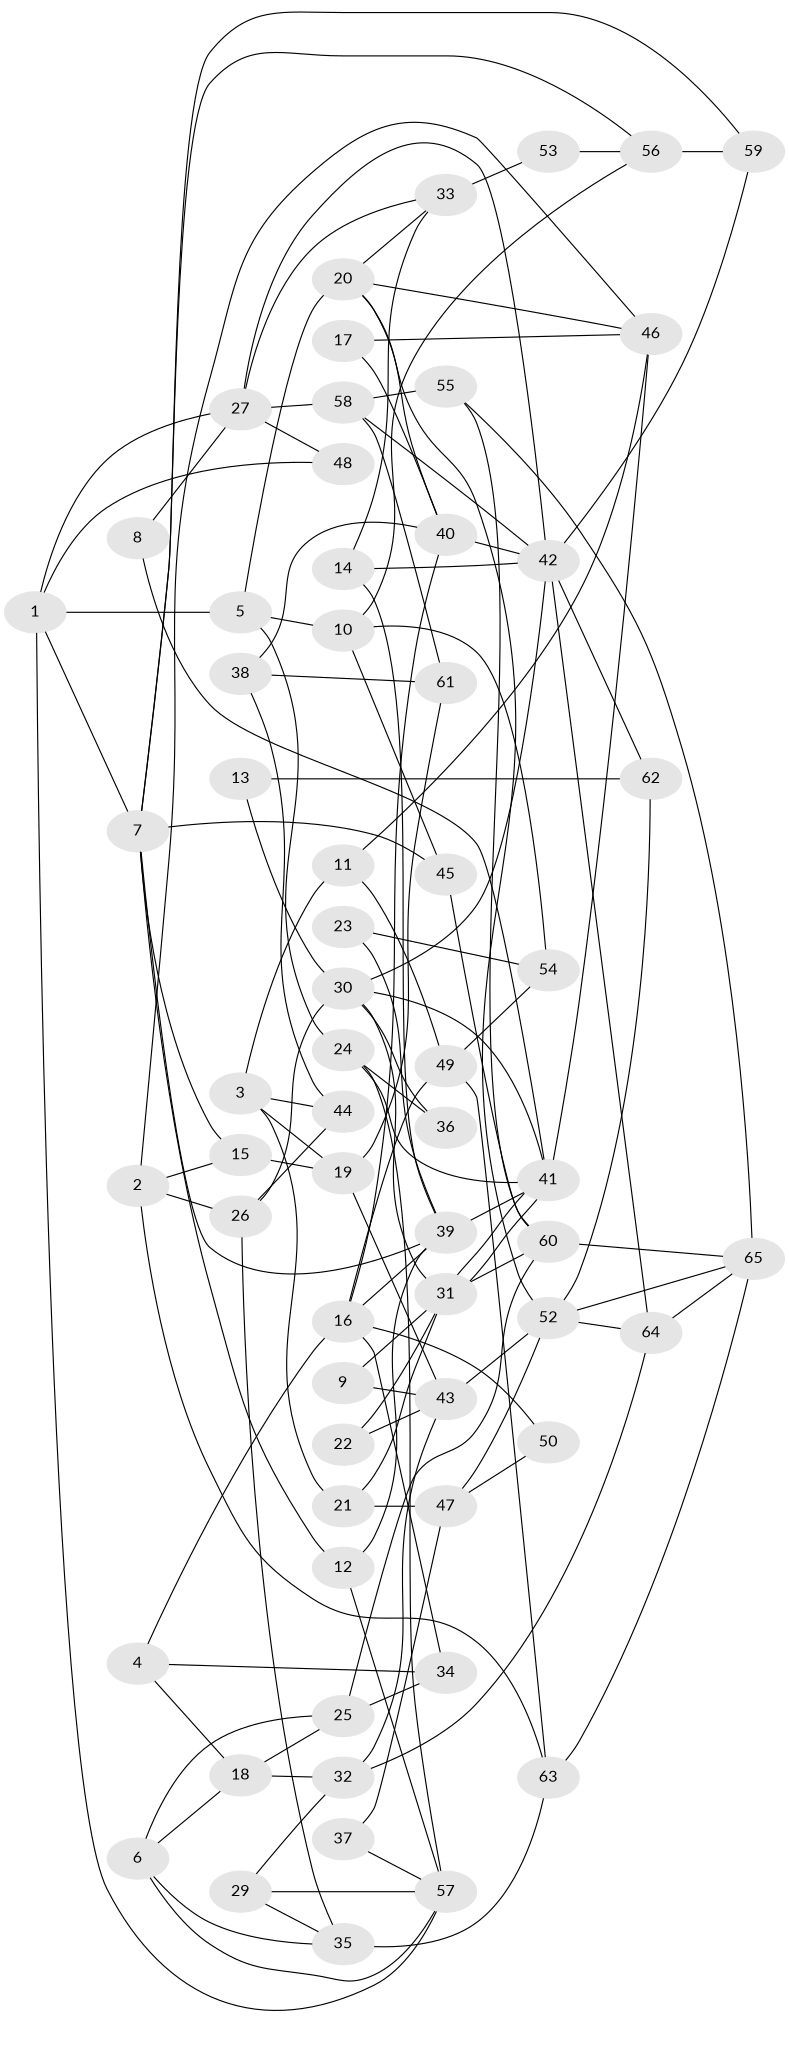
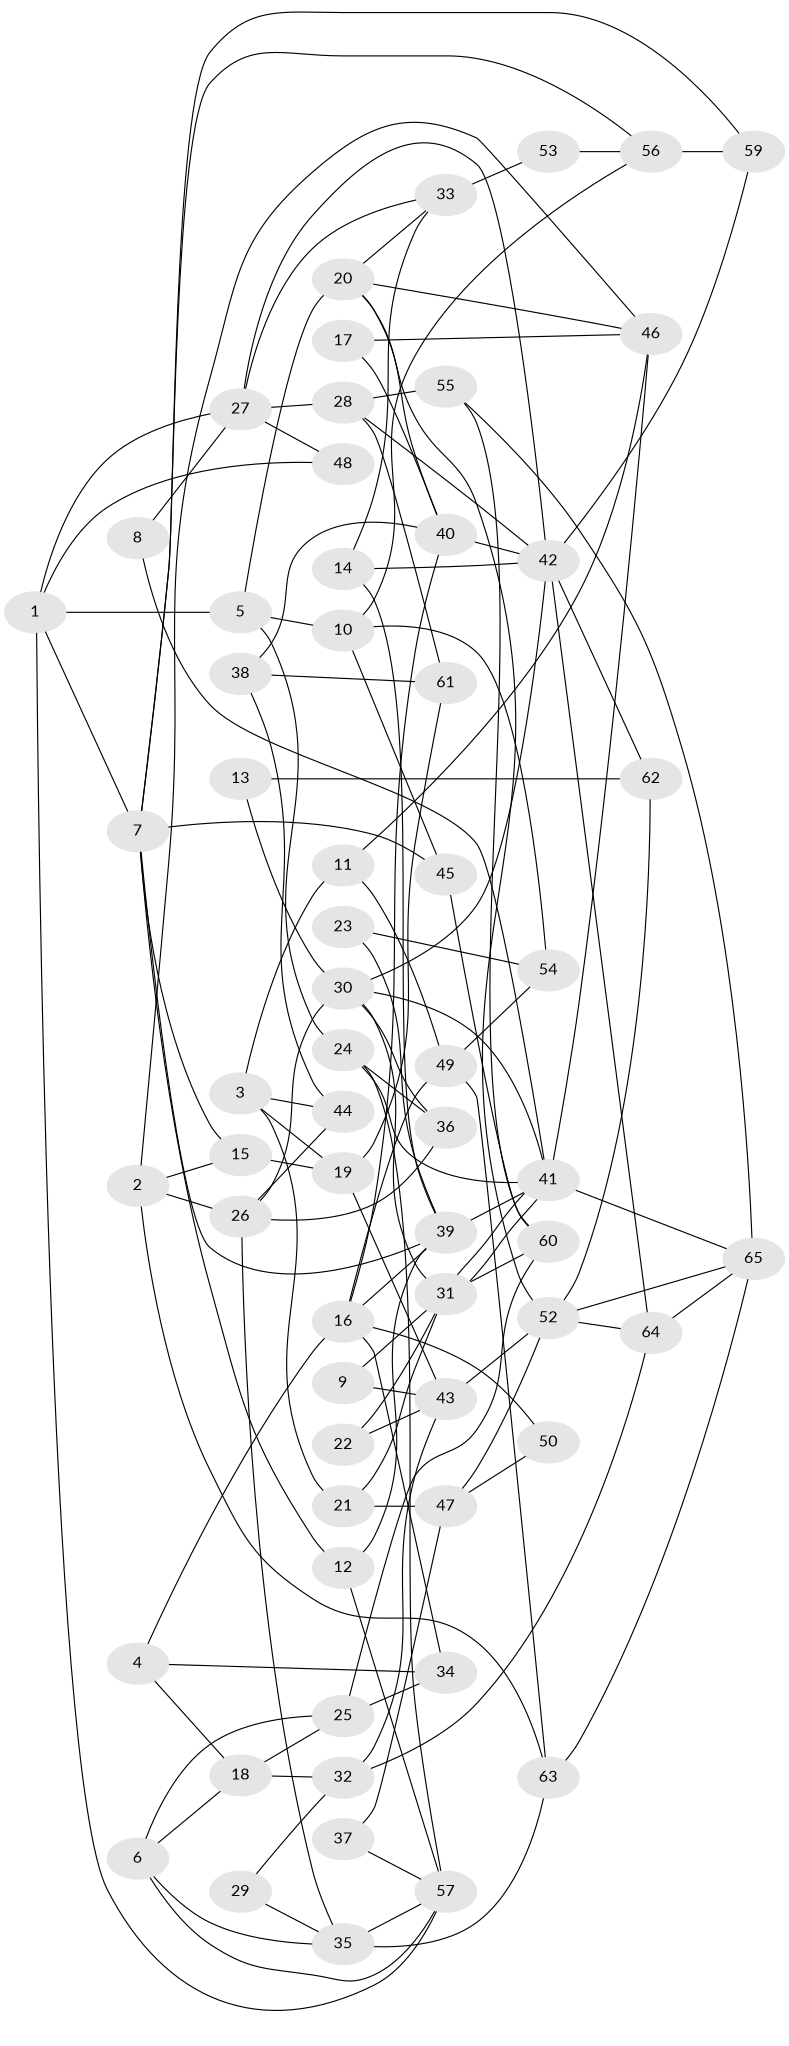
(343, 403) -> (343, 403)
none -> (351, 1213)
(651, 1250) -> (651, 1220)
(343, 1892) -> (395, 1918)
